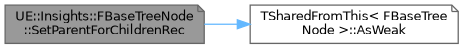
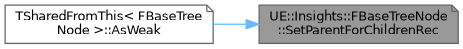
(221, 24) -> (230, 24)
